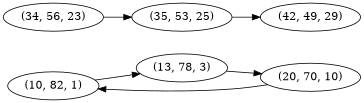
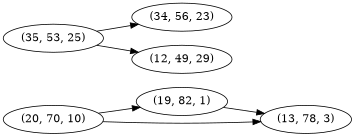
(114, 17) -> (114, 28)
(310, 17) -> (182, 59)
(240, 72) -> (178, 123)
(53, 86) -> (182, 101)
